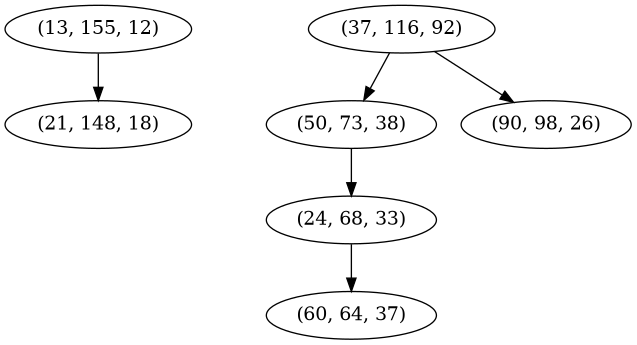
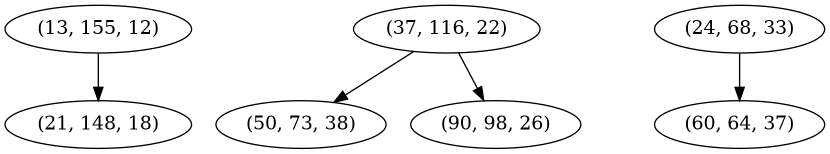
(402, 29) -> (447, 29)
(351, 166) -> none
